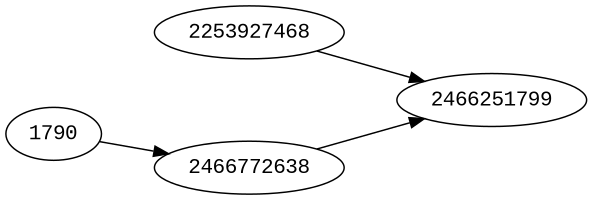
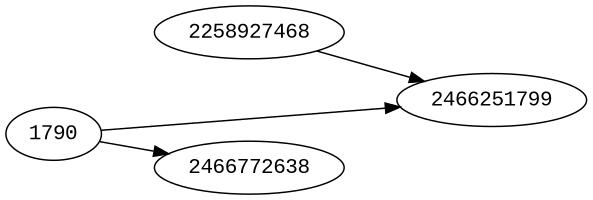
(249, 32) -> (249, 32)
(363, 136) -> (243, 119)
